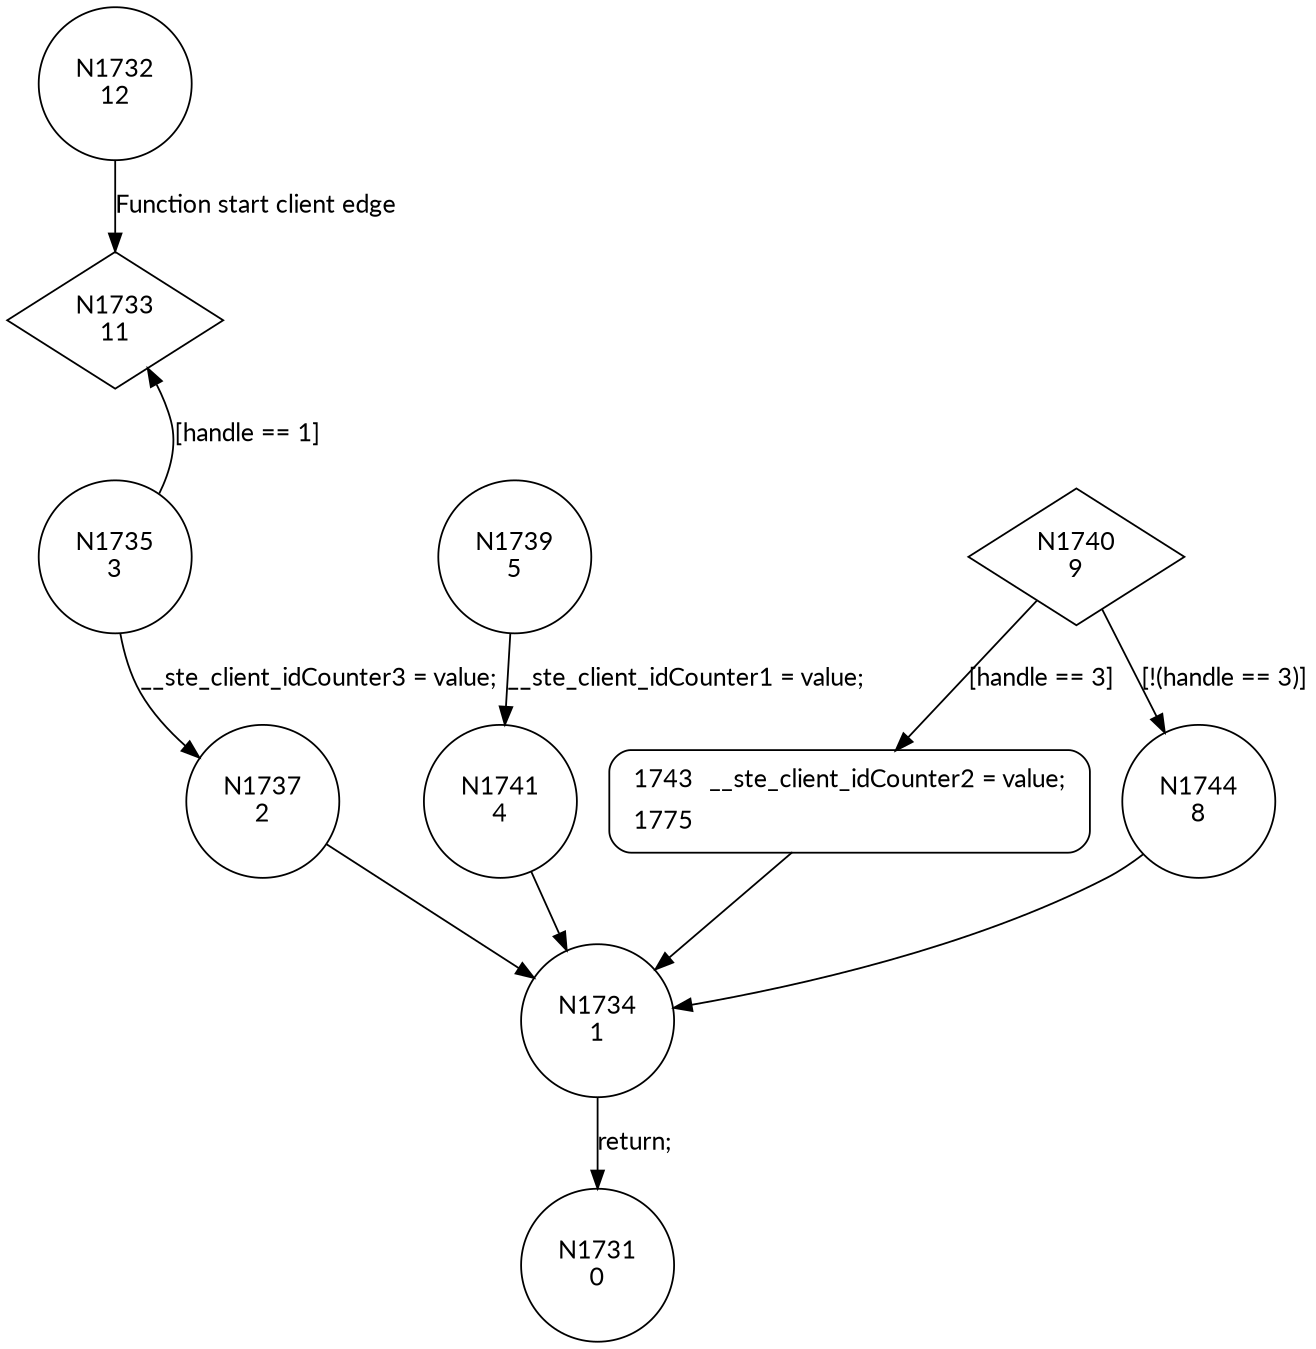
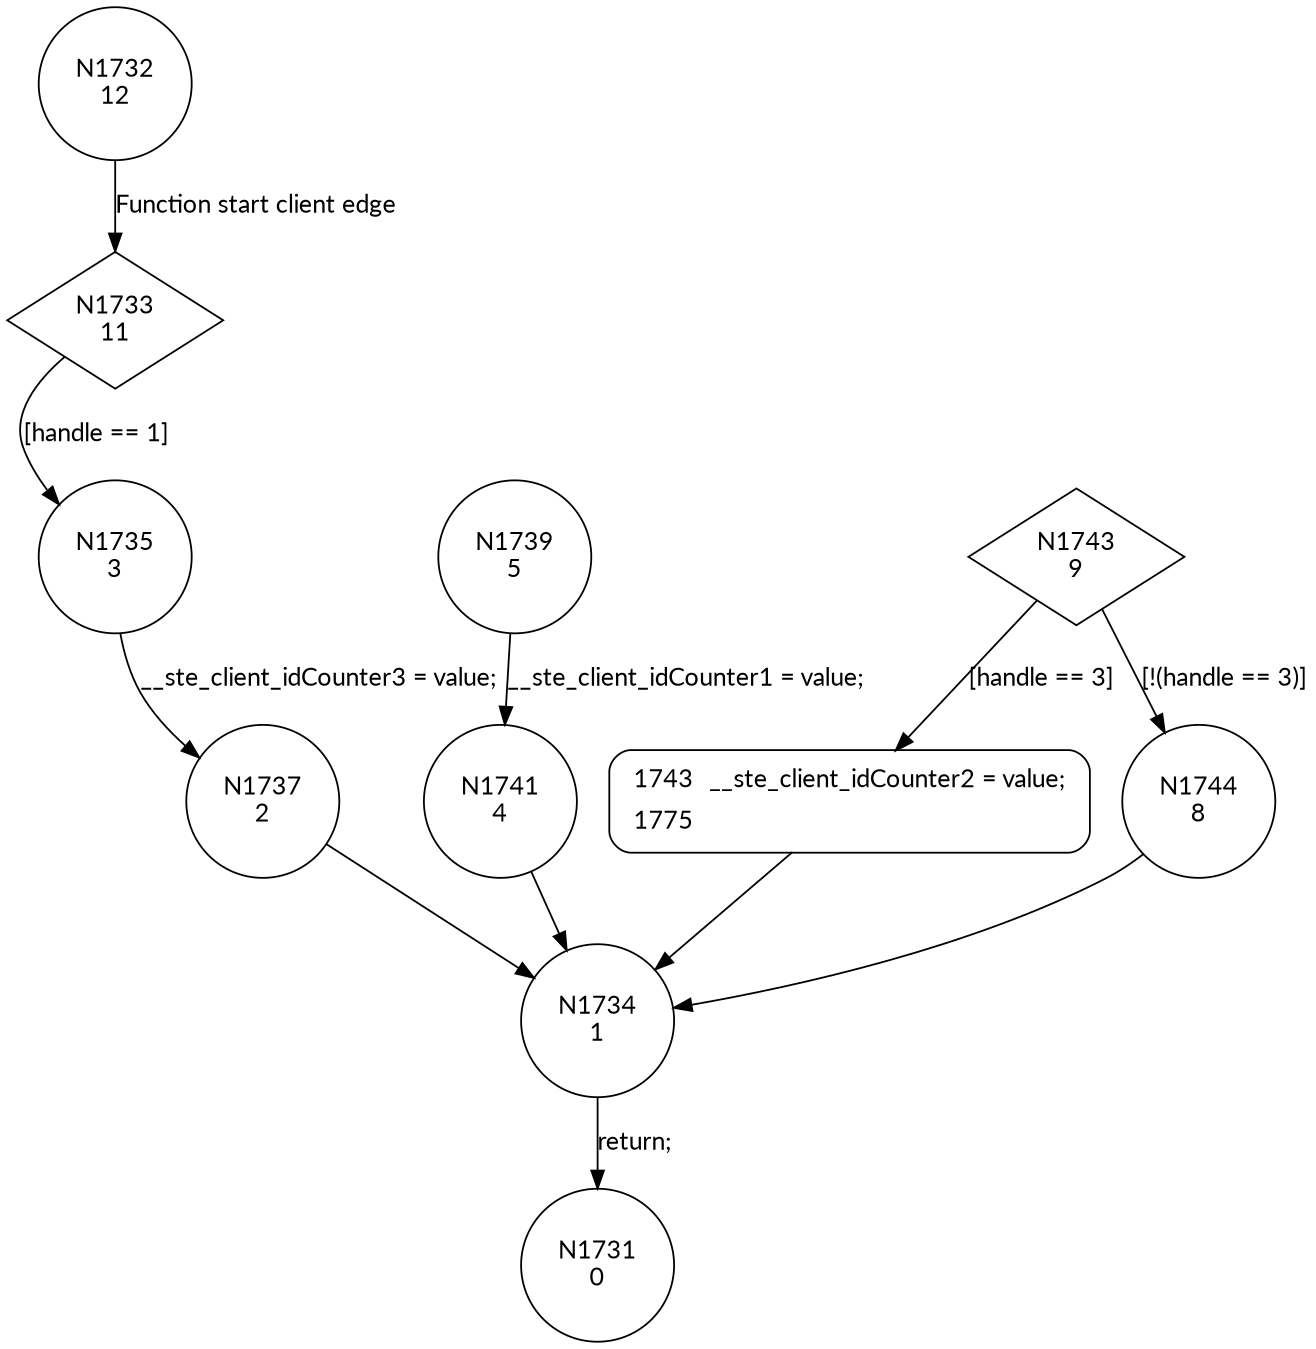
(173, 439) -> (21, 419)
(1076, 557) -> (1076, 557)
